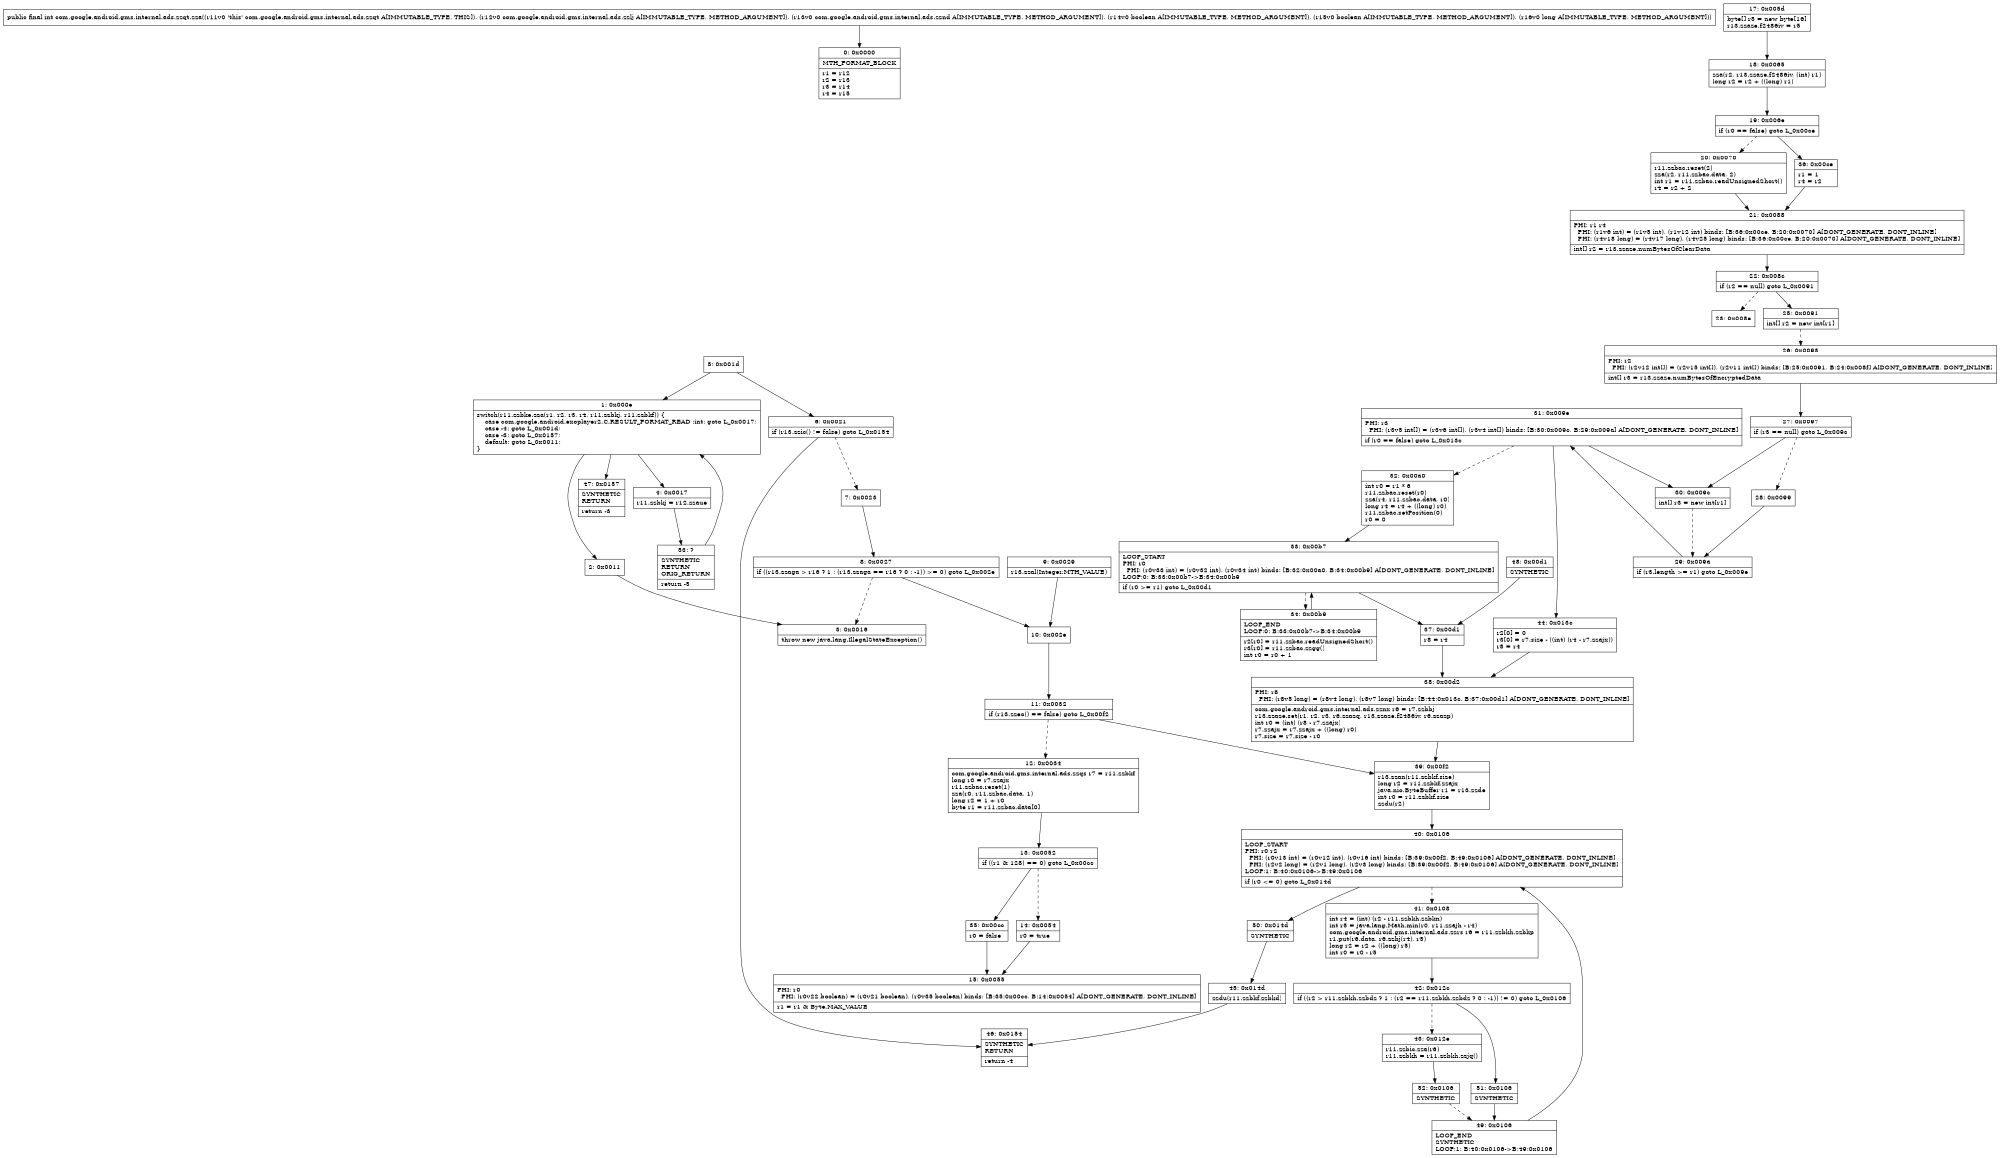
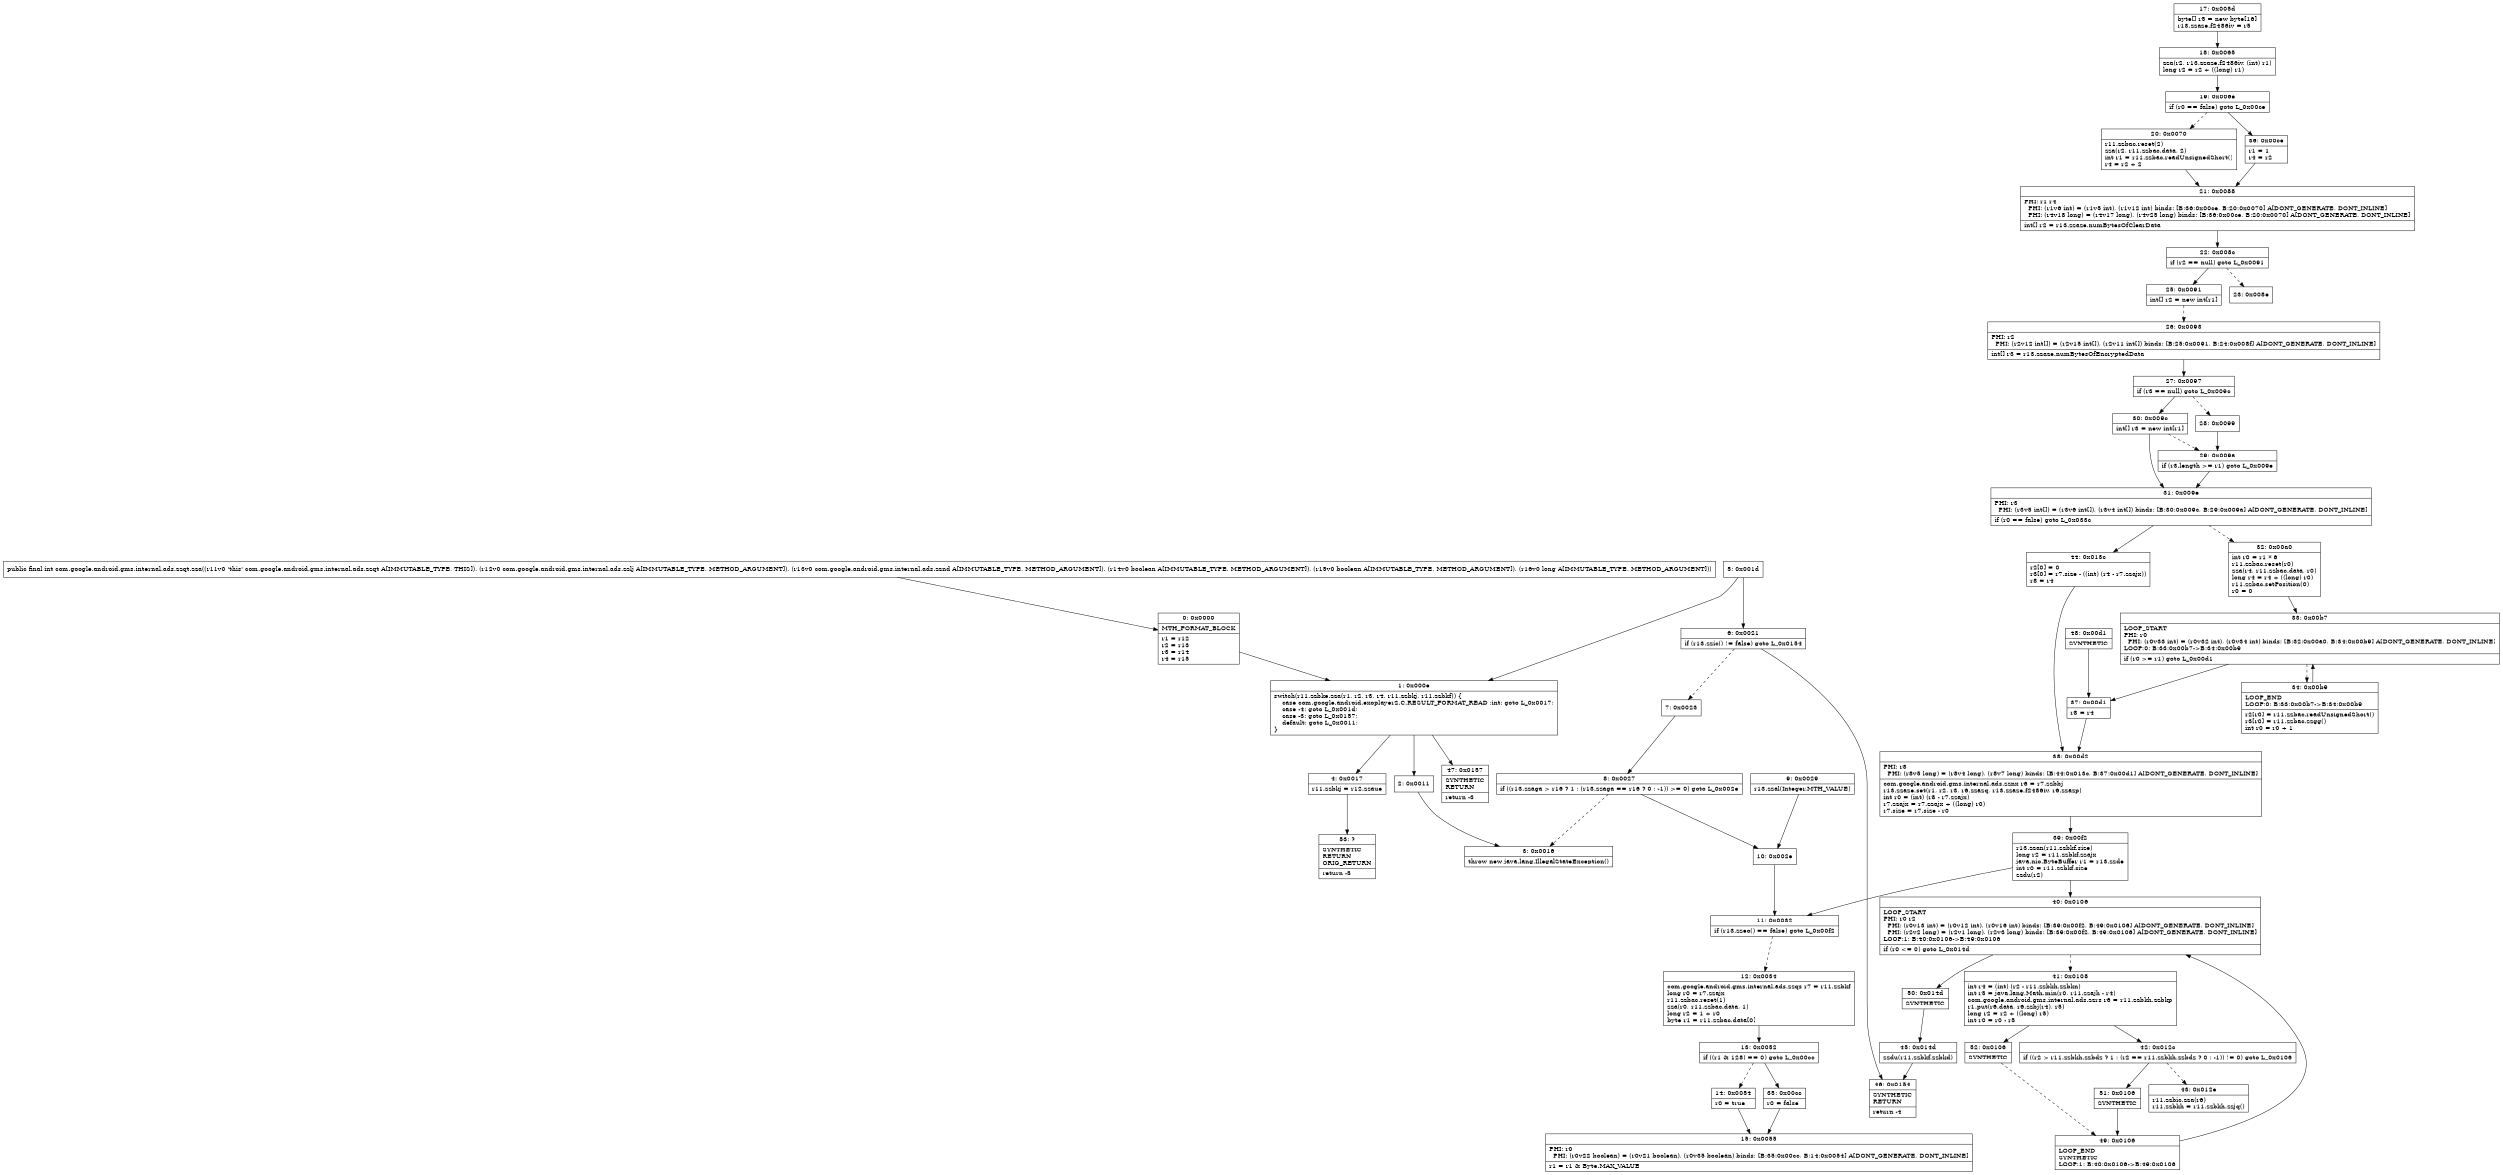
(1414, 441) -> (2043, 520)
(1629, 466) -> (2151, 460)
(722, 500) -> (1282, 666)
(1235, 746) -> (1912, 889)
(1434, 1070) -> (2018, 1033)
